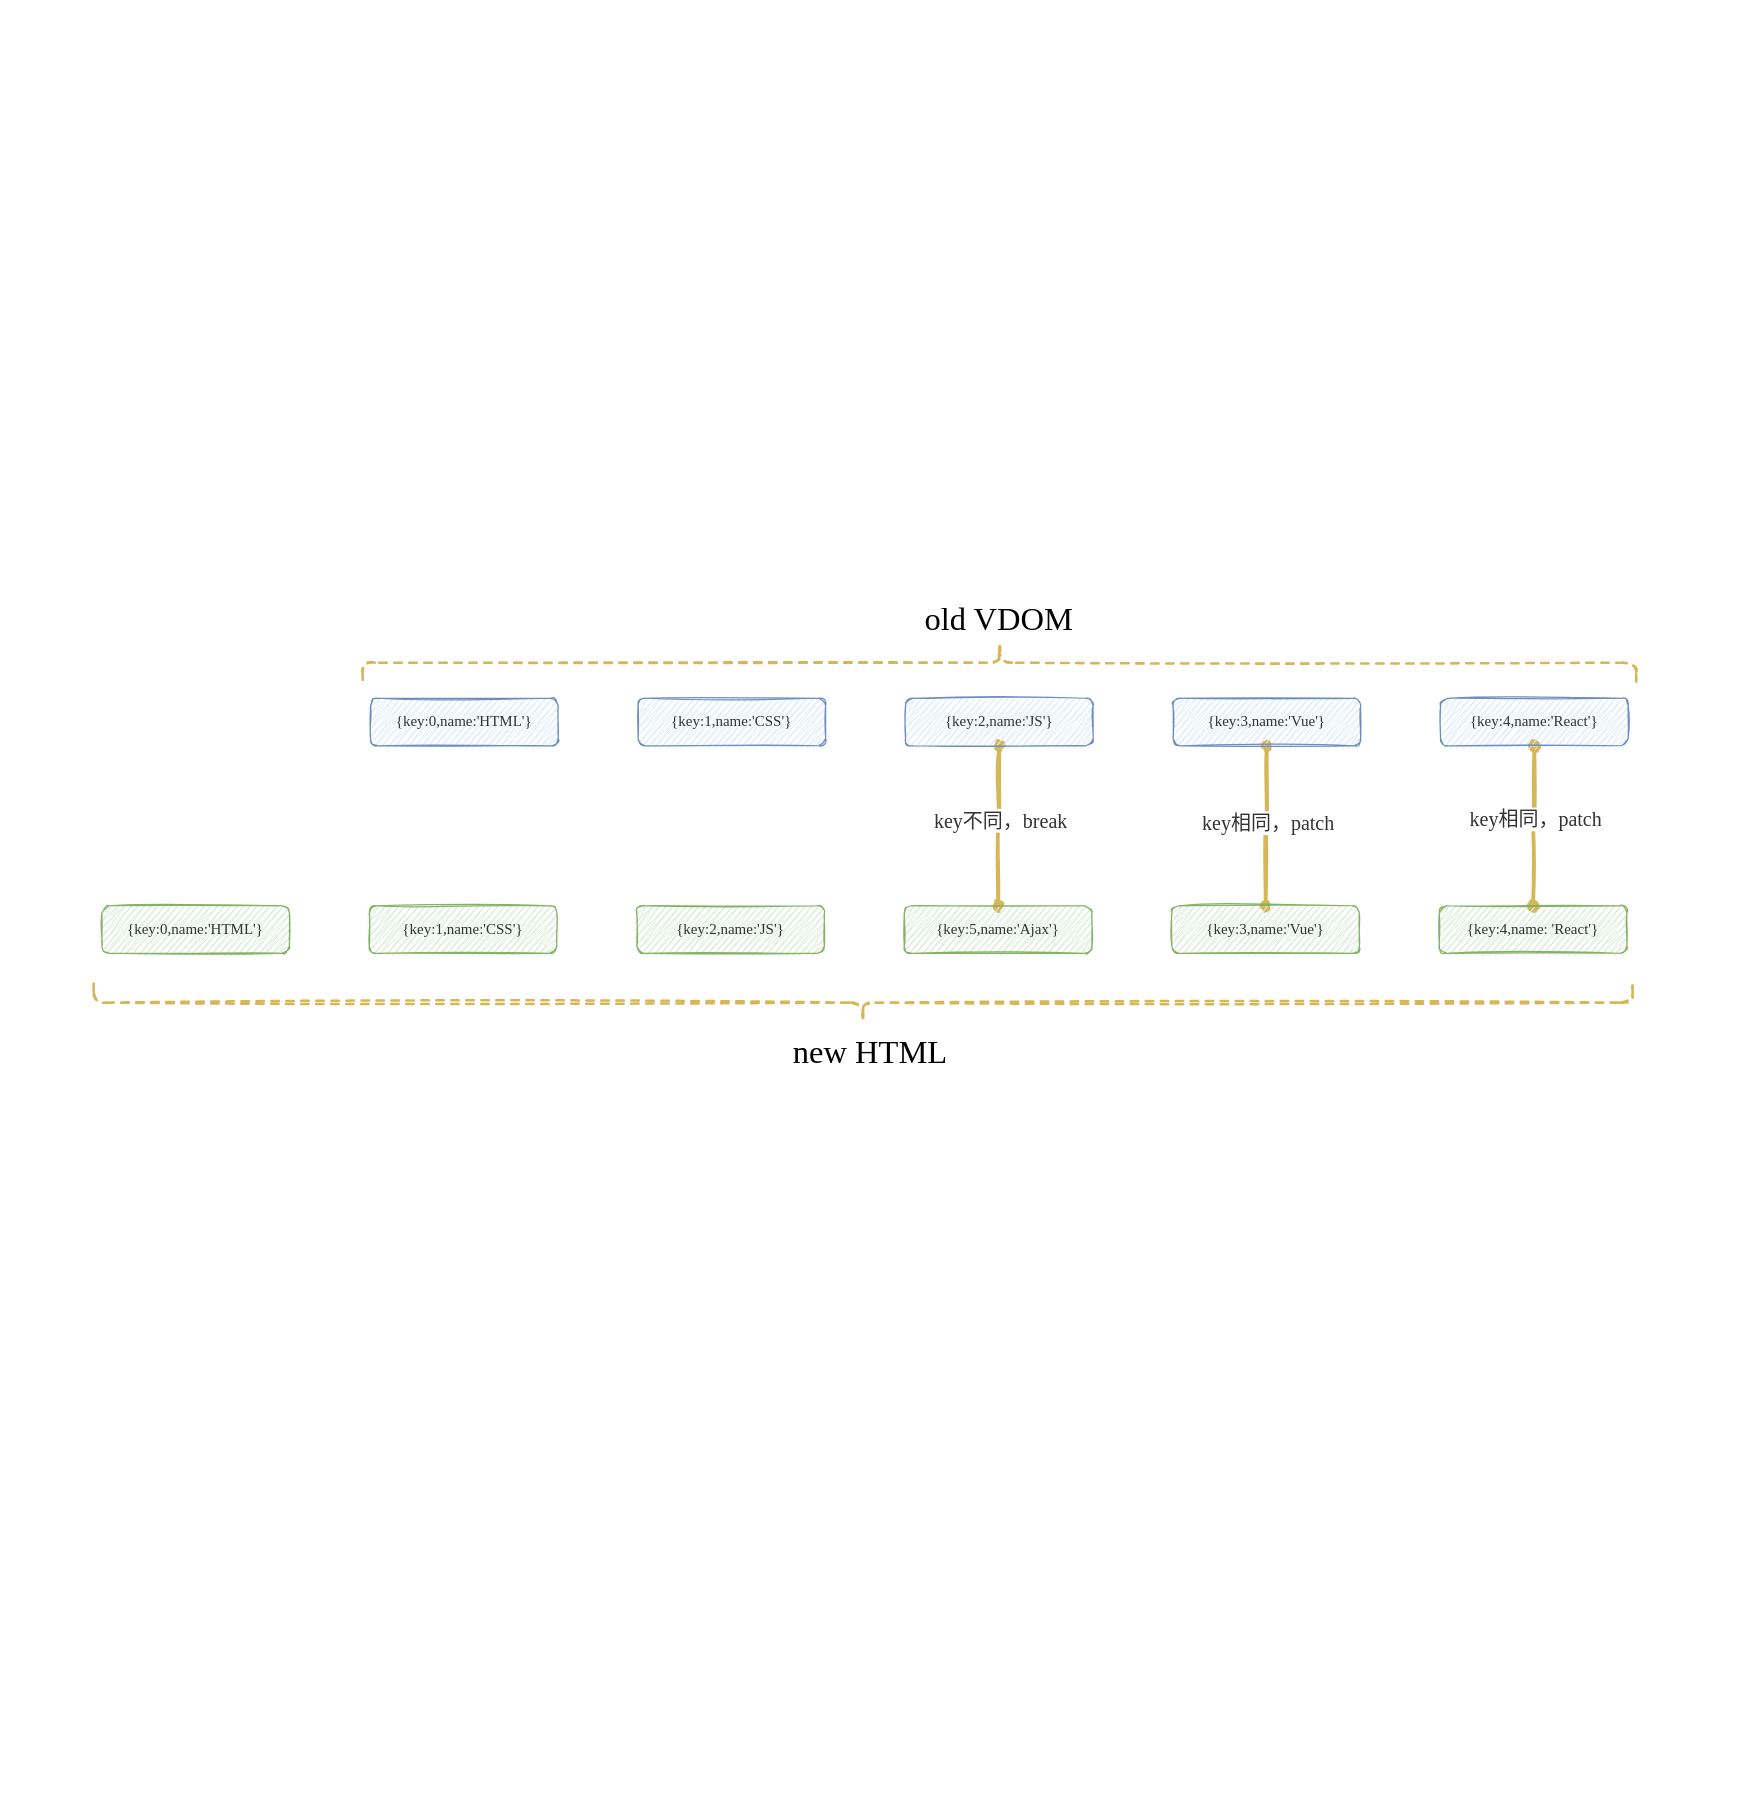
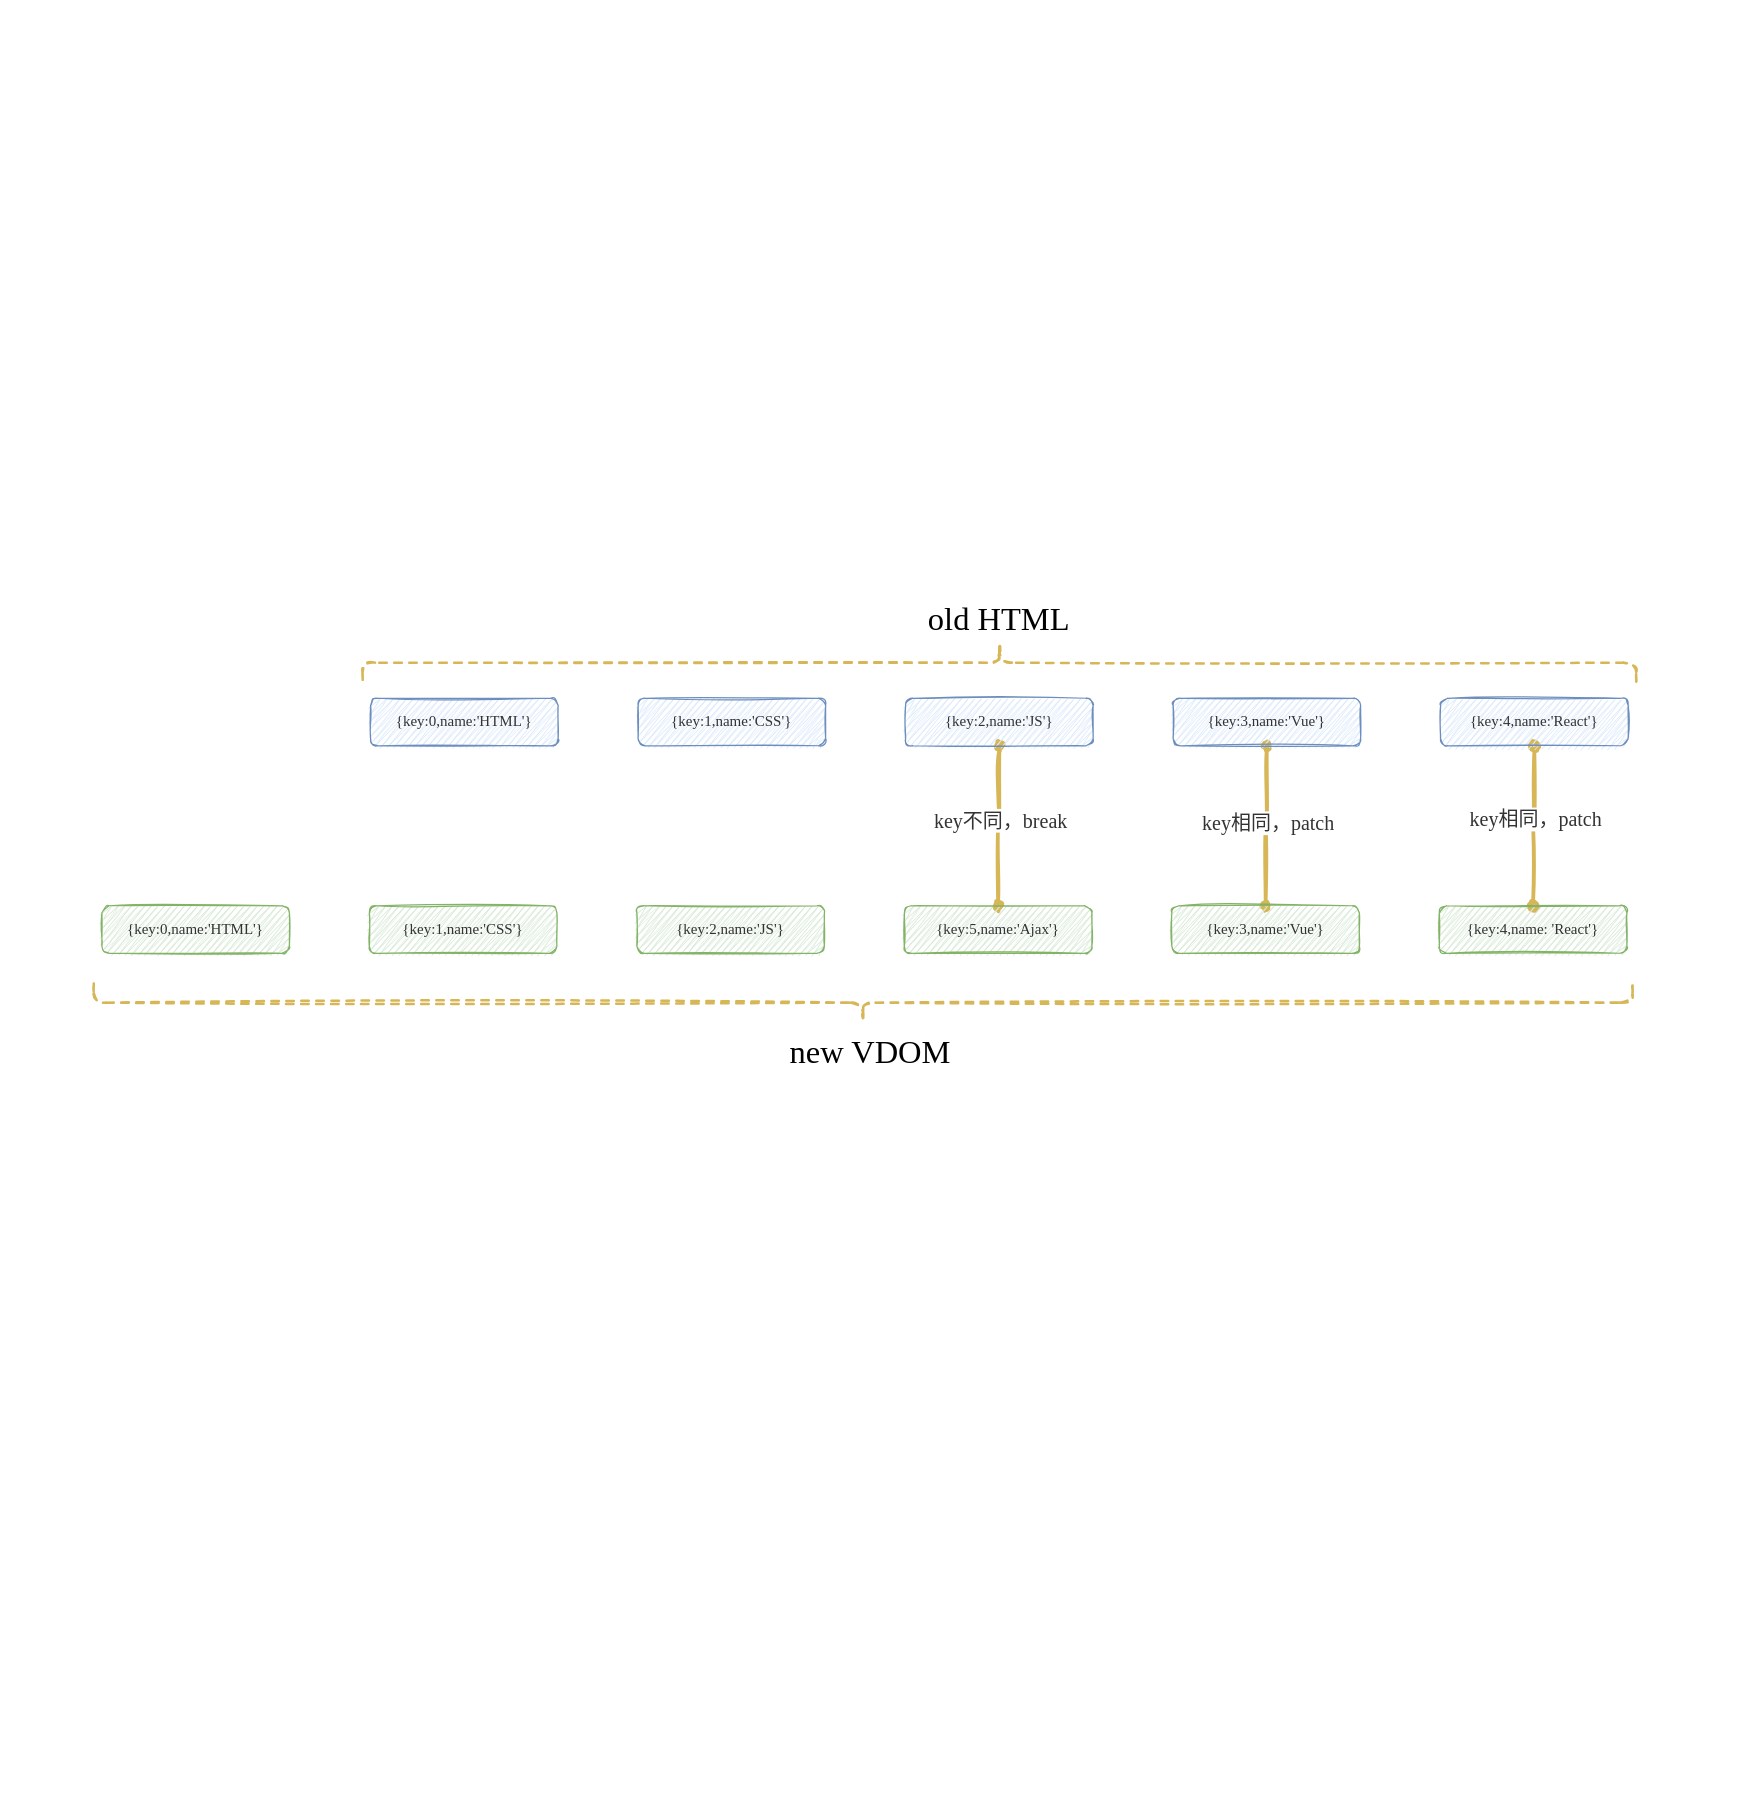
(999, 619) -> (999, 619)
(871, 1052) -> (871, 1052)
